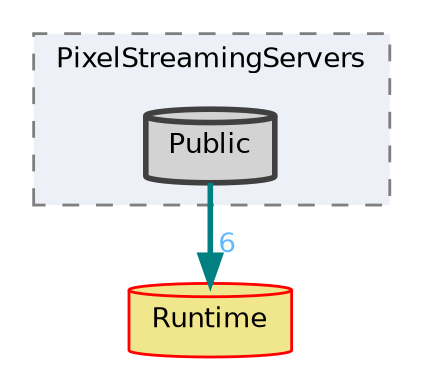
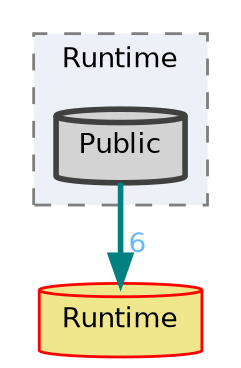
(212, 60) -> (121, 60)
